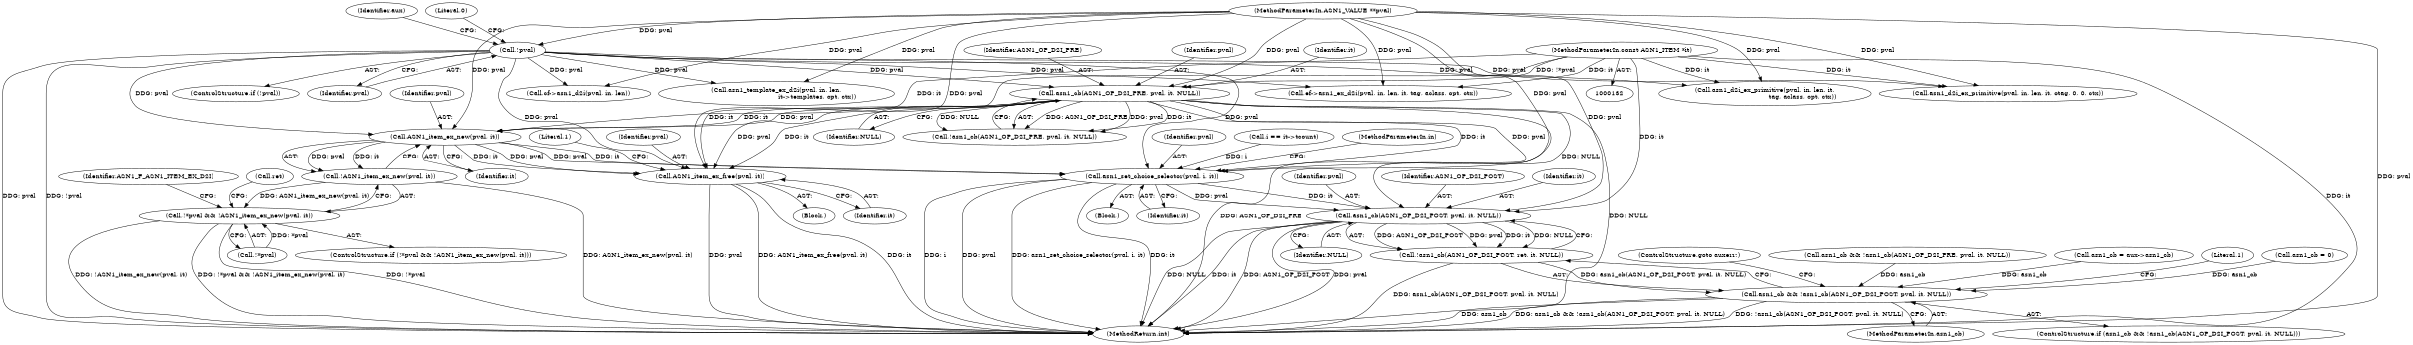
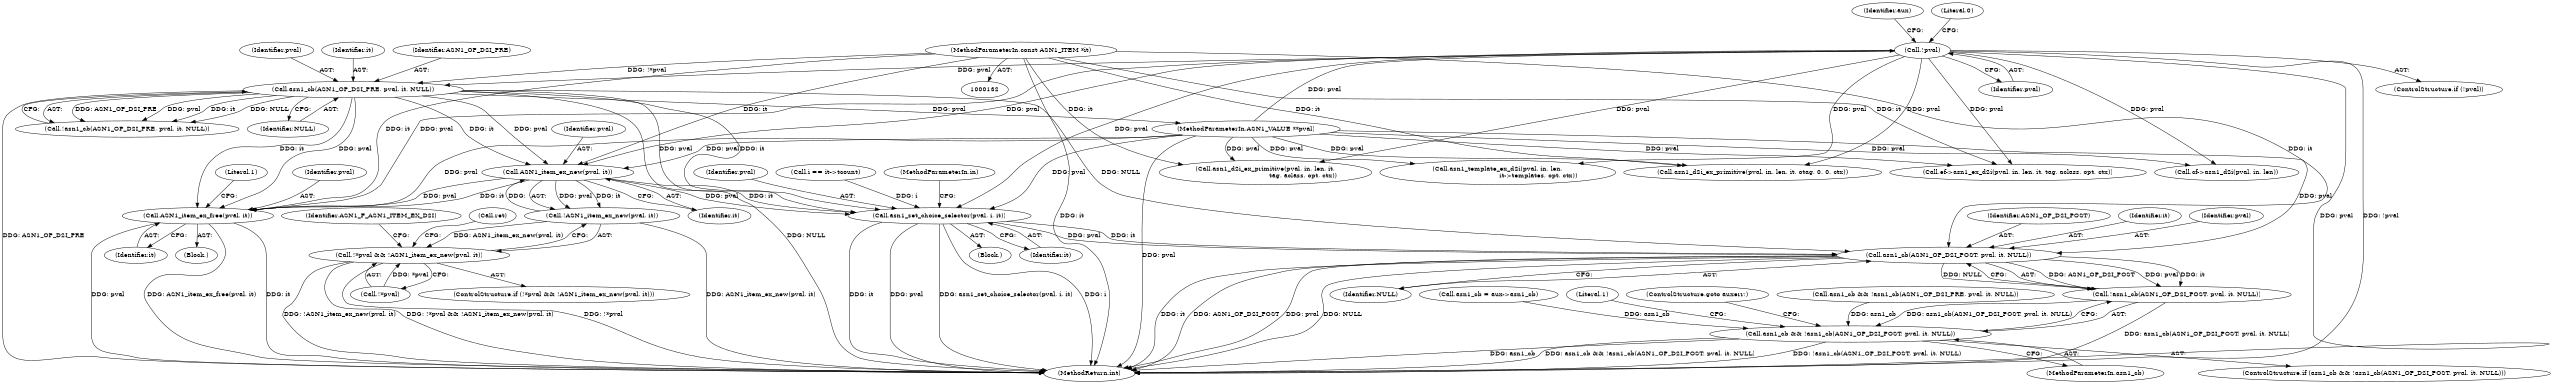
(1251, 58) -> (831, 108)
(412, 157) -> (518, 196)
(1481, 255) -> (2177, 295)
(2305, 255) -> none
